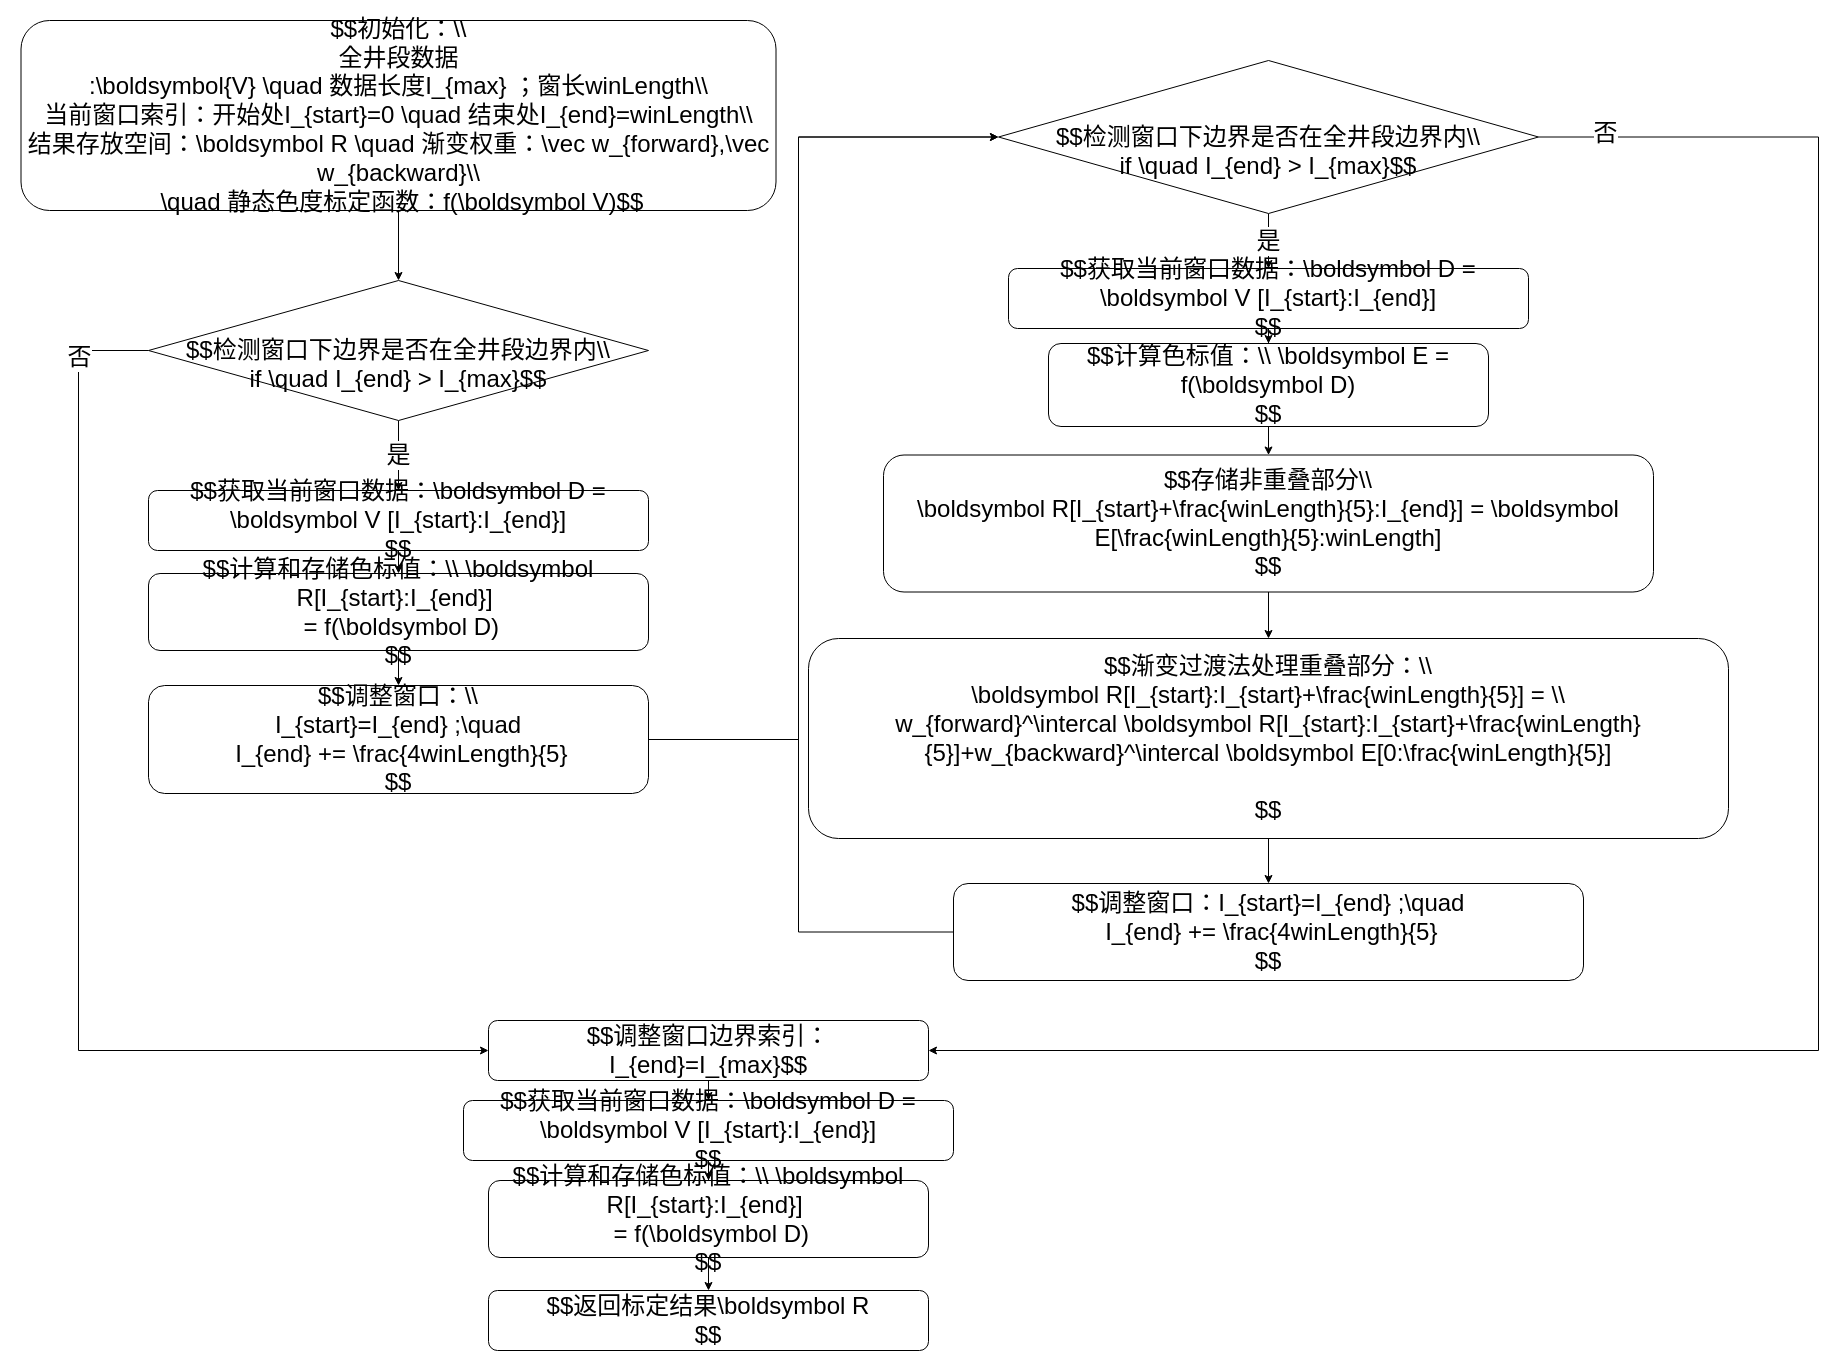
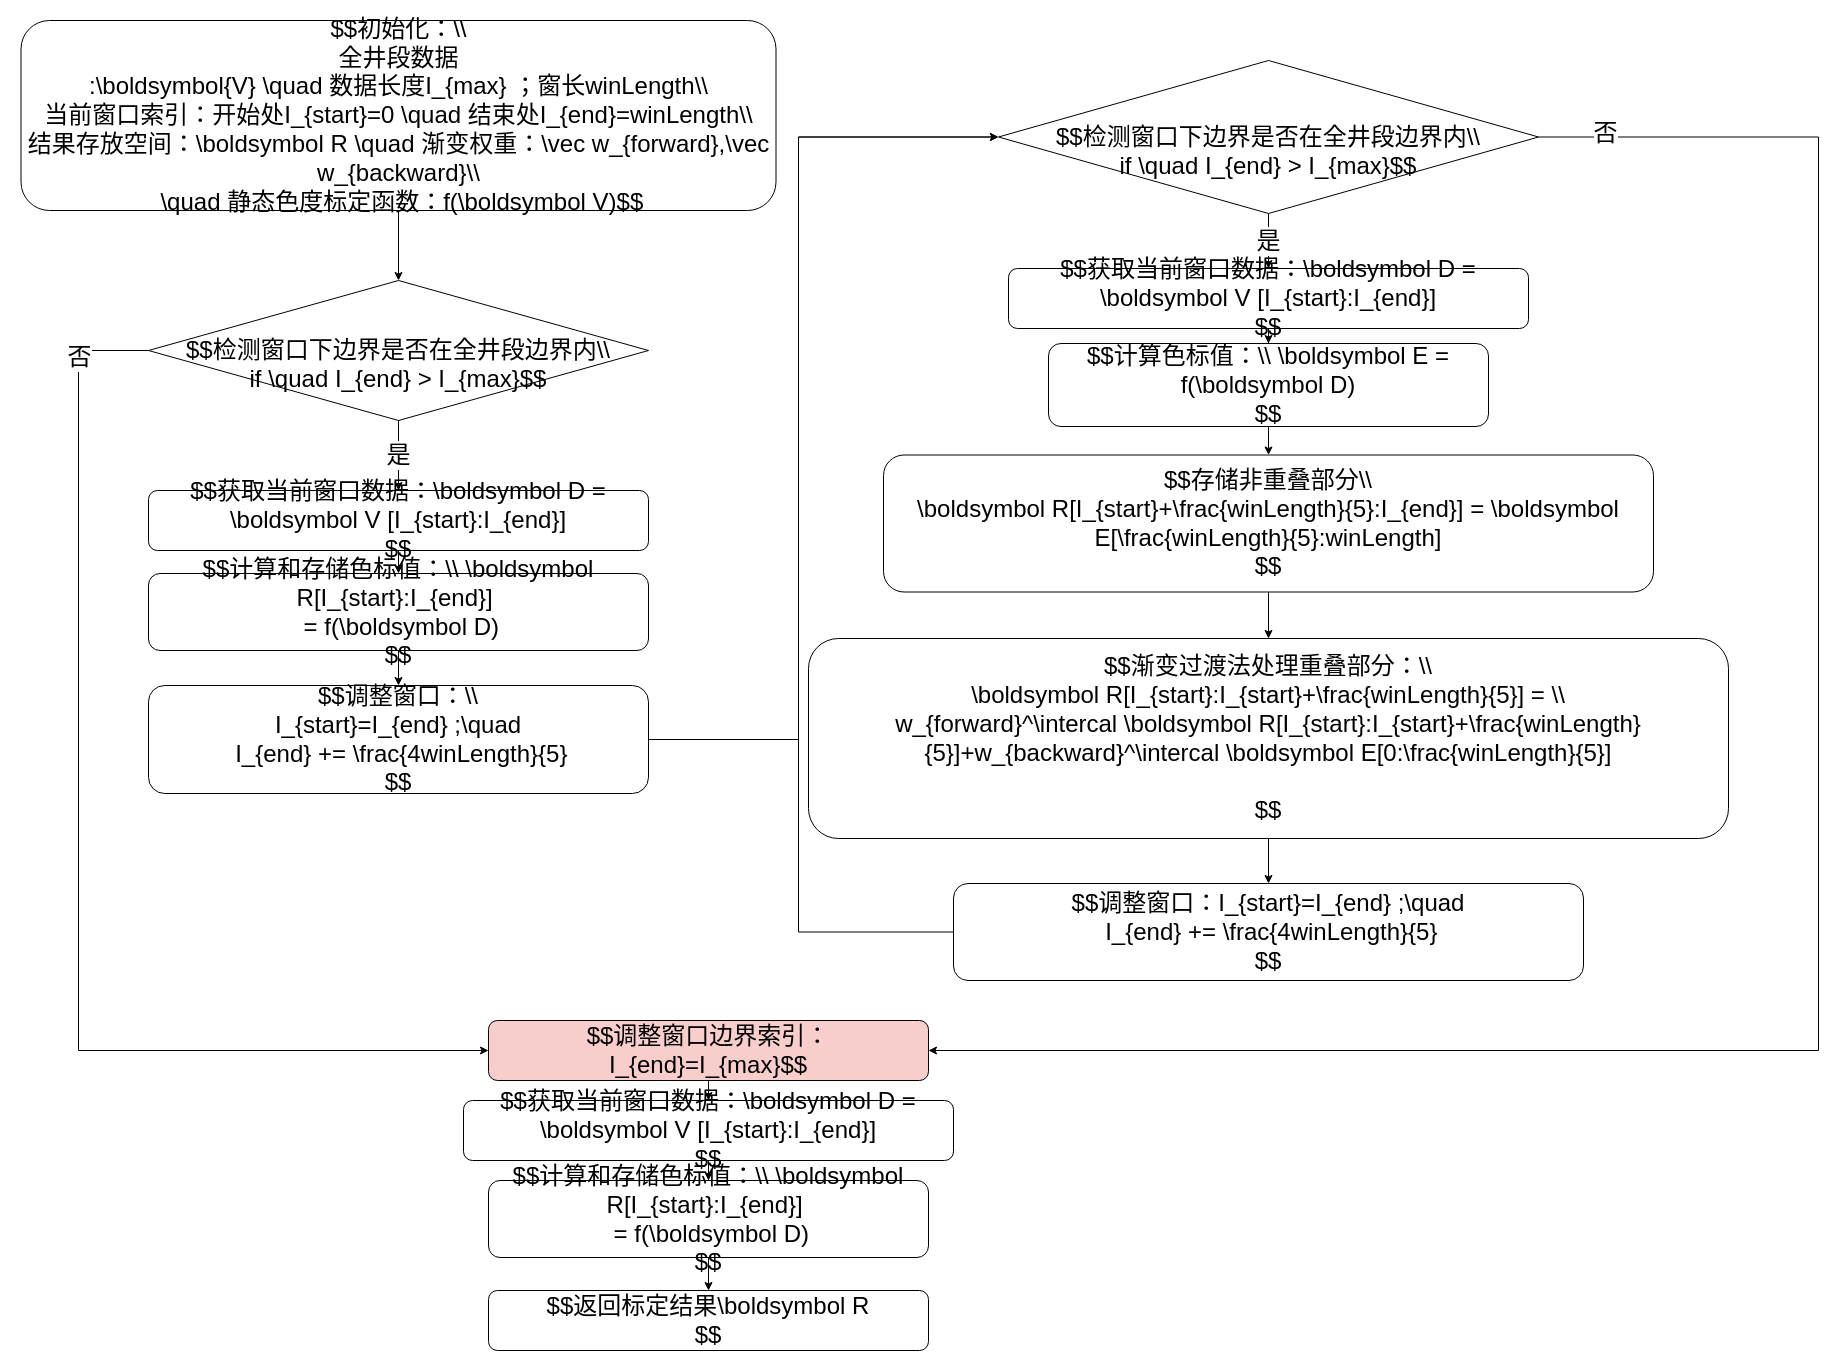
(709, 1051) -> (709, 1051)
